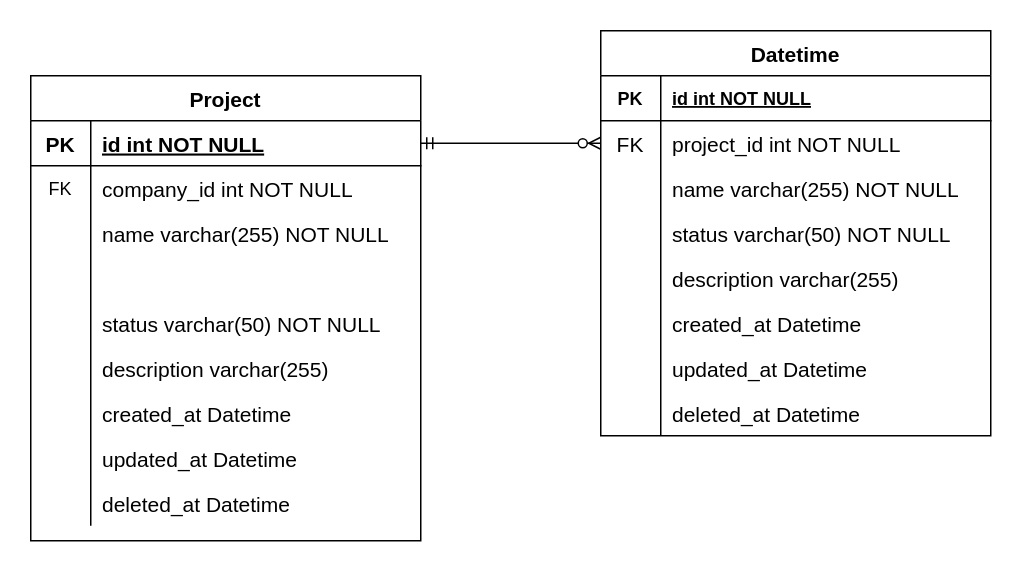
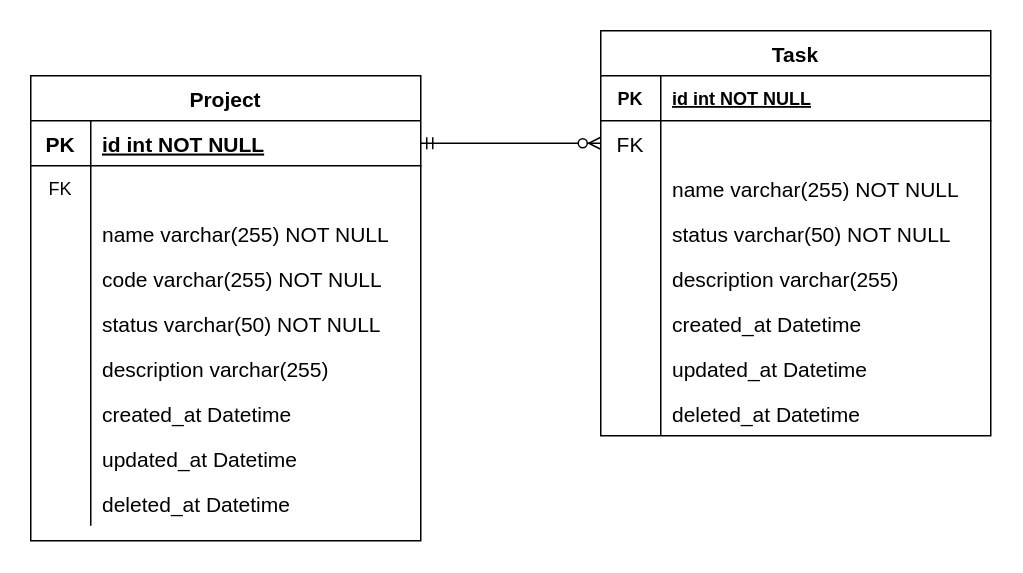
(795, 55) -> (795, 55)
(826, 143) -> none
(256, 188) -> none
none -> (256, 278)
